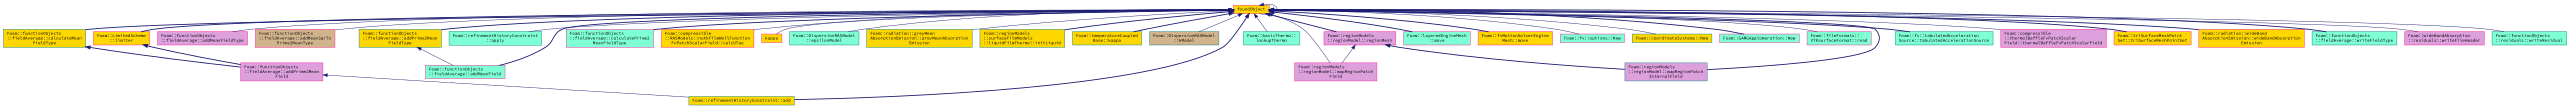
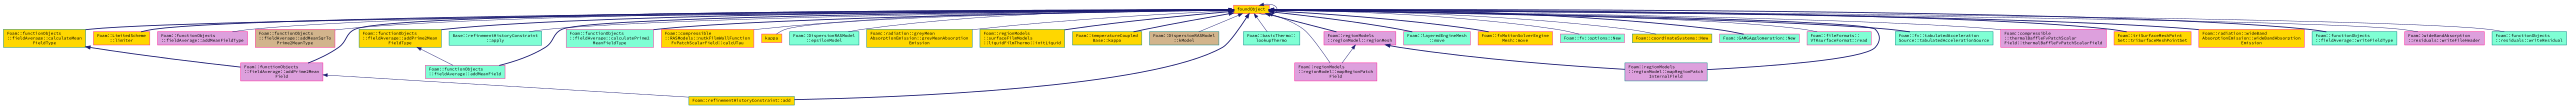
(495, 38) -> (495, 38)
(194, 56) -> (762, 13)
